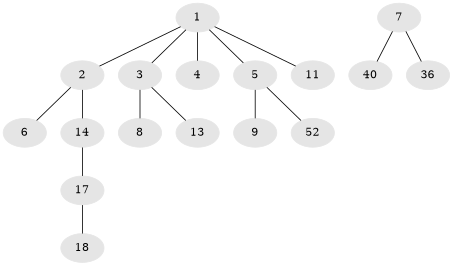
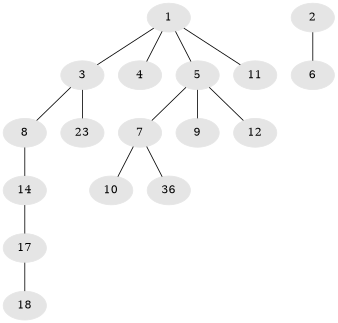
(140, 46) -> none
(370, 75) -> (111, 190)
(82, 104) -> (25, 162)
none -> (169, 104)
(198, 133) -> (82, 133)
(313, 133) -> (255, 133)
